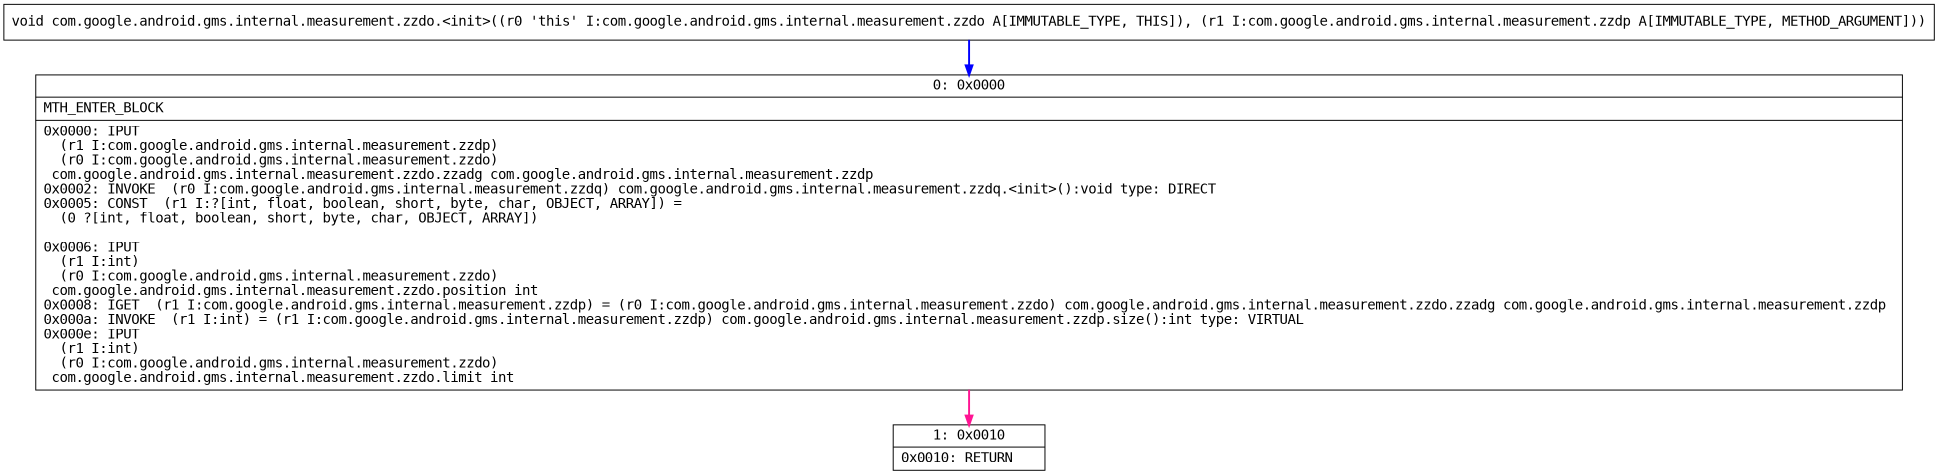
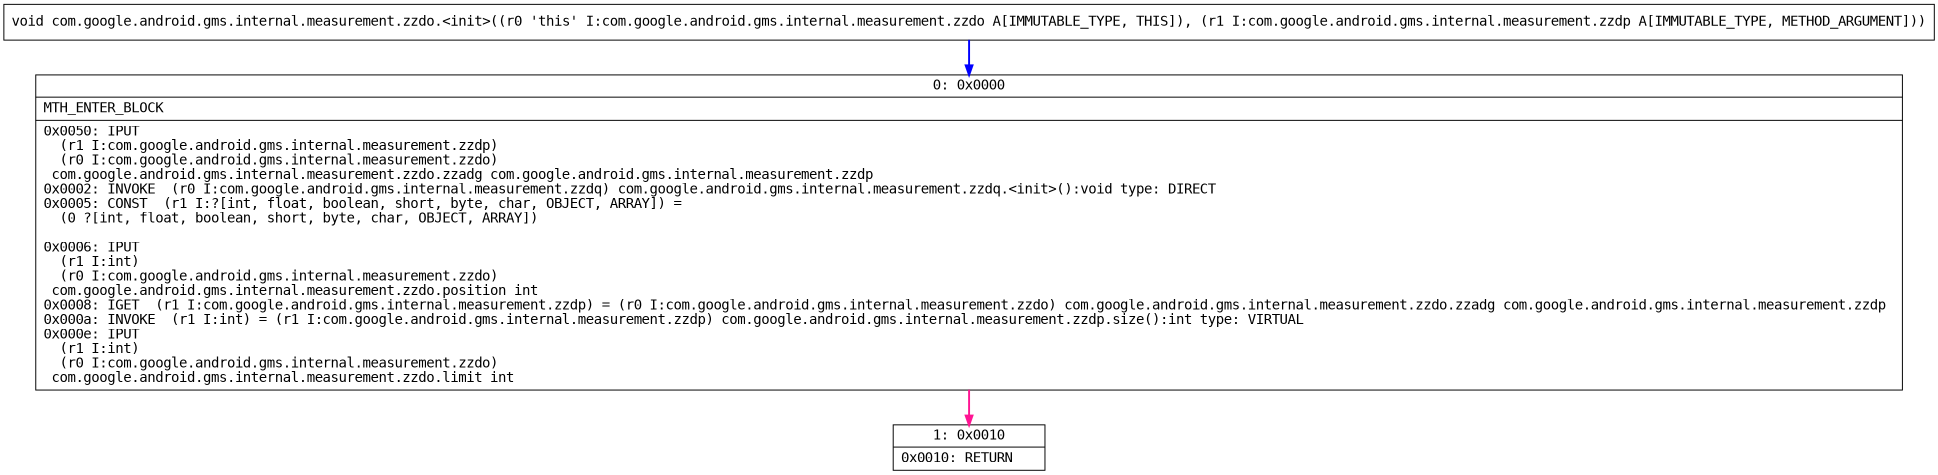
(100, 131) -> (100, 131)
